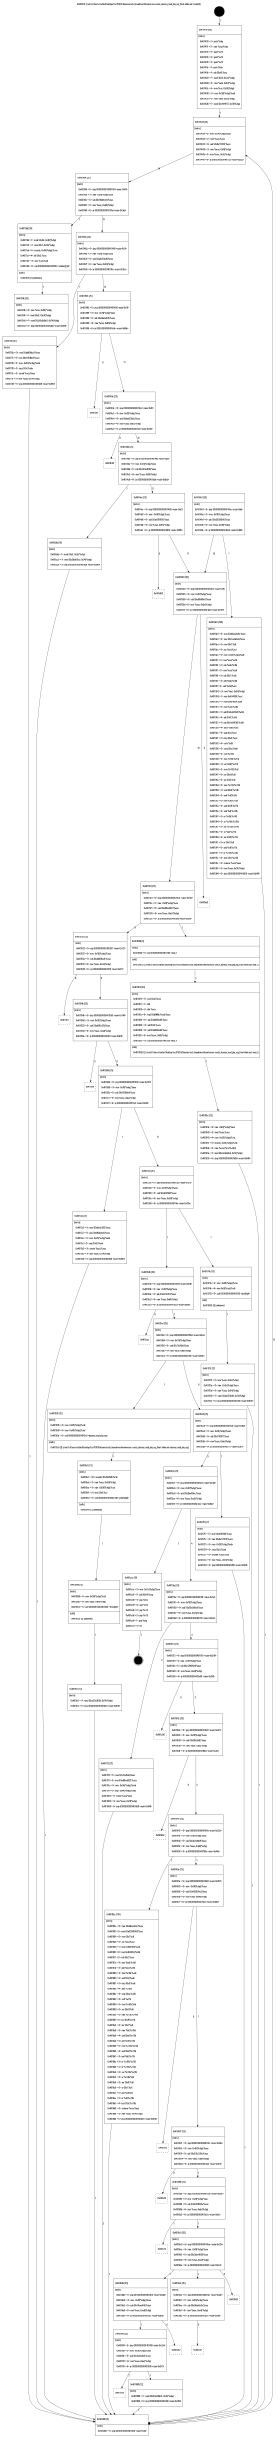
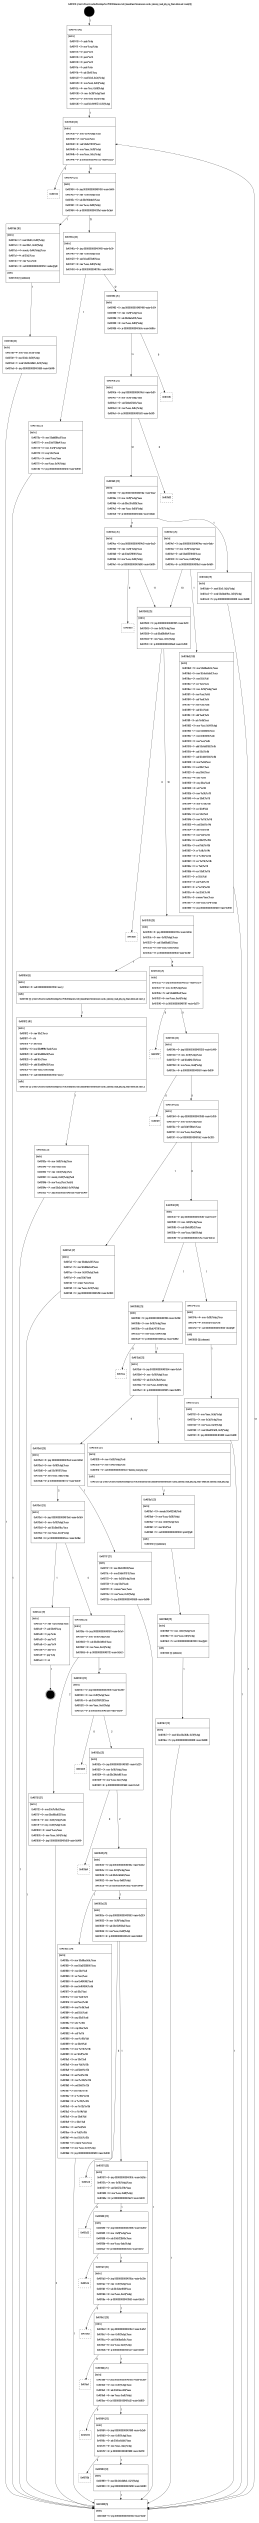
none -> (54, 194)
none -> (6, 1474)
(170, 2274) -> (121, 2358)
